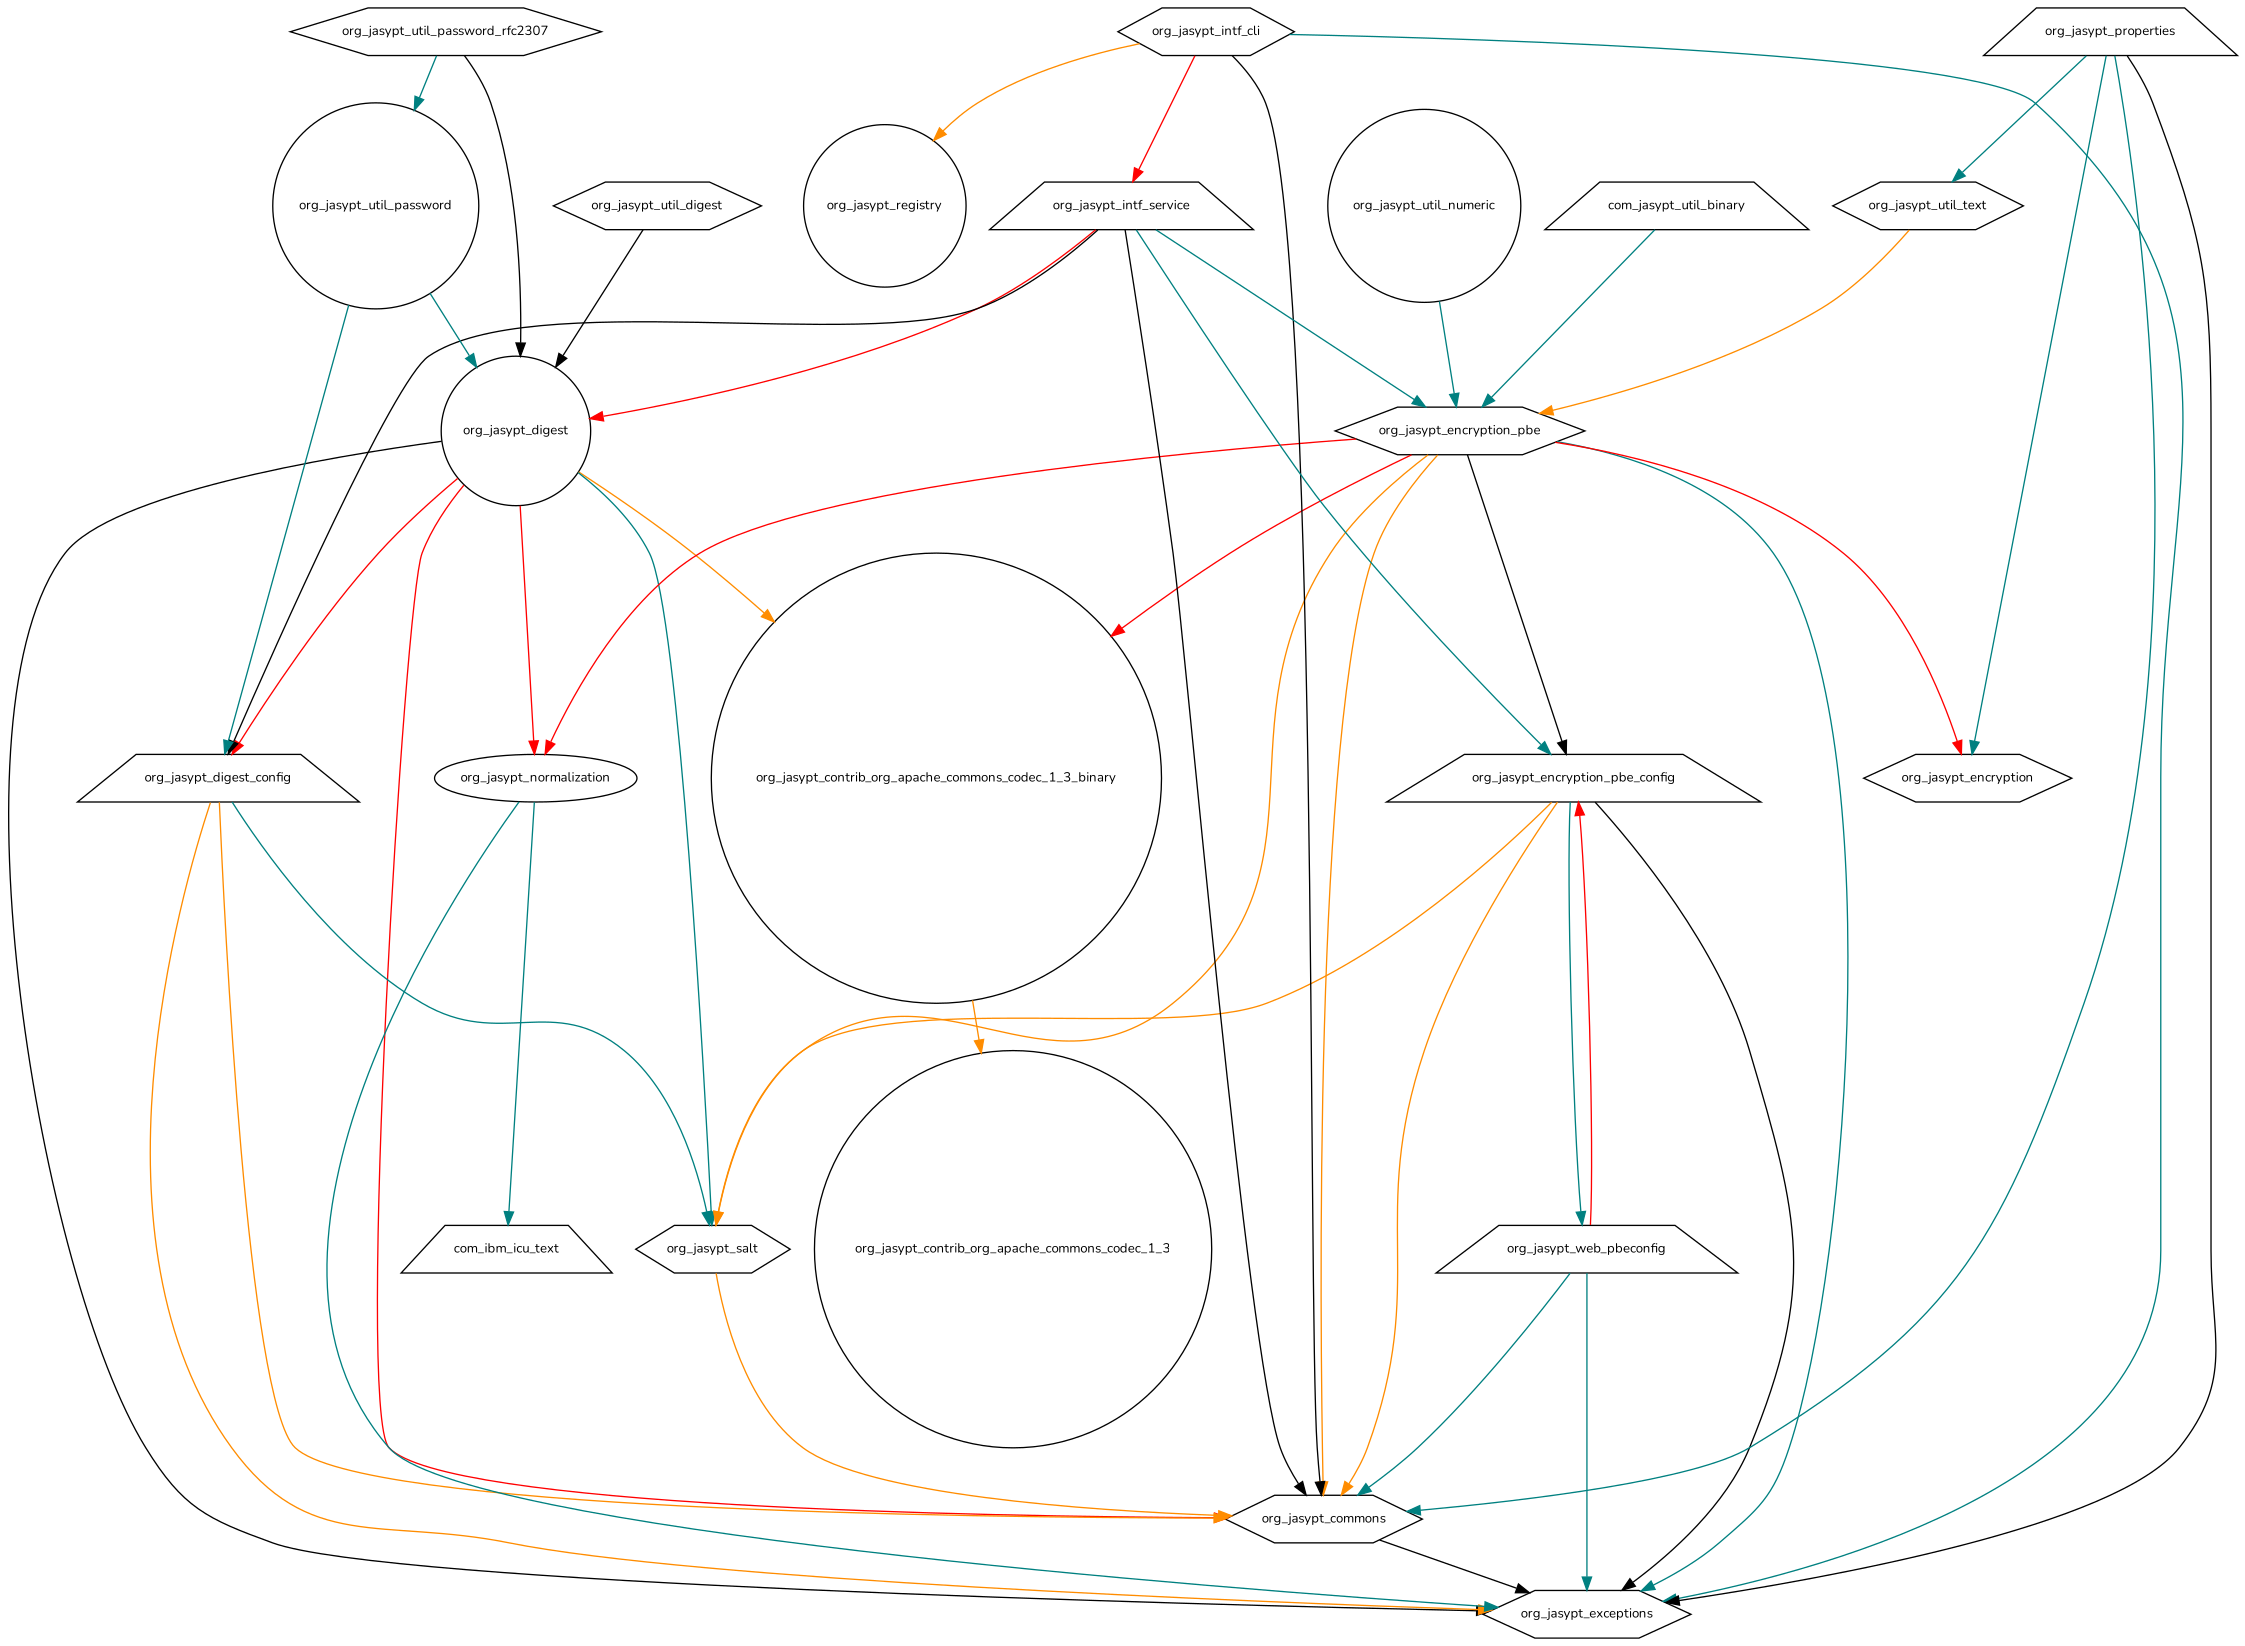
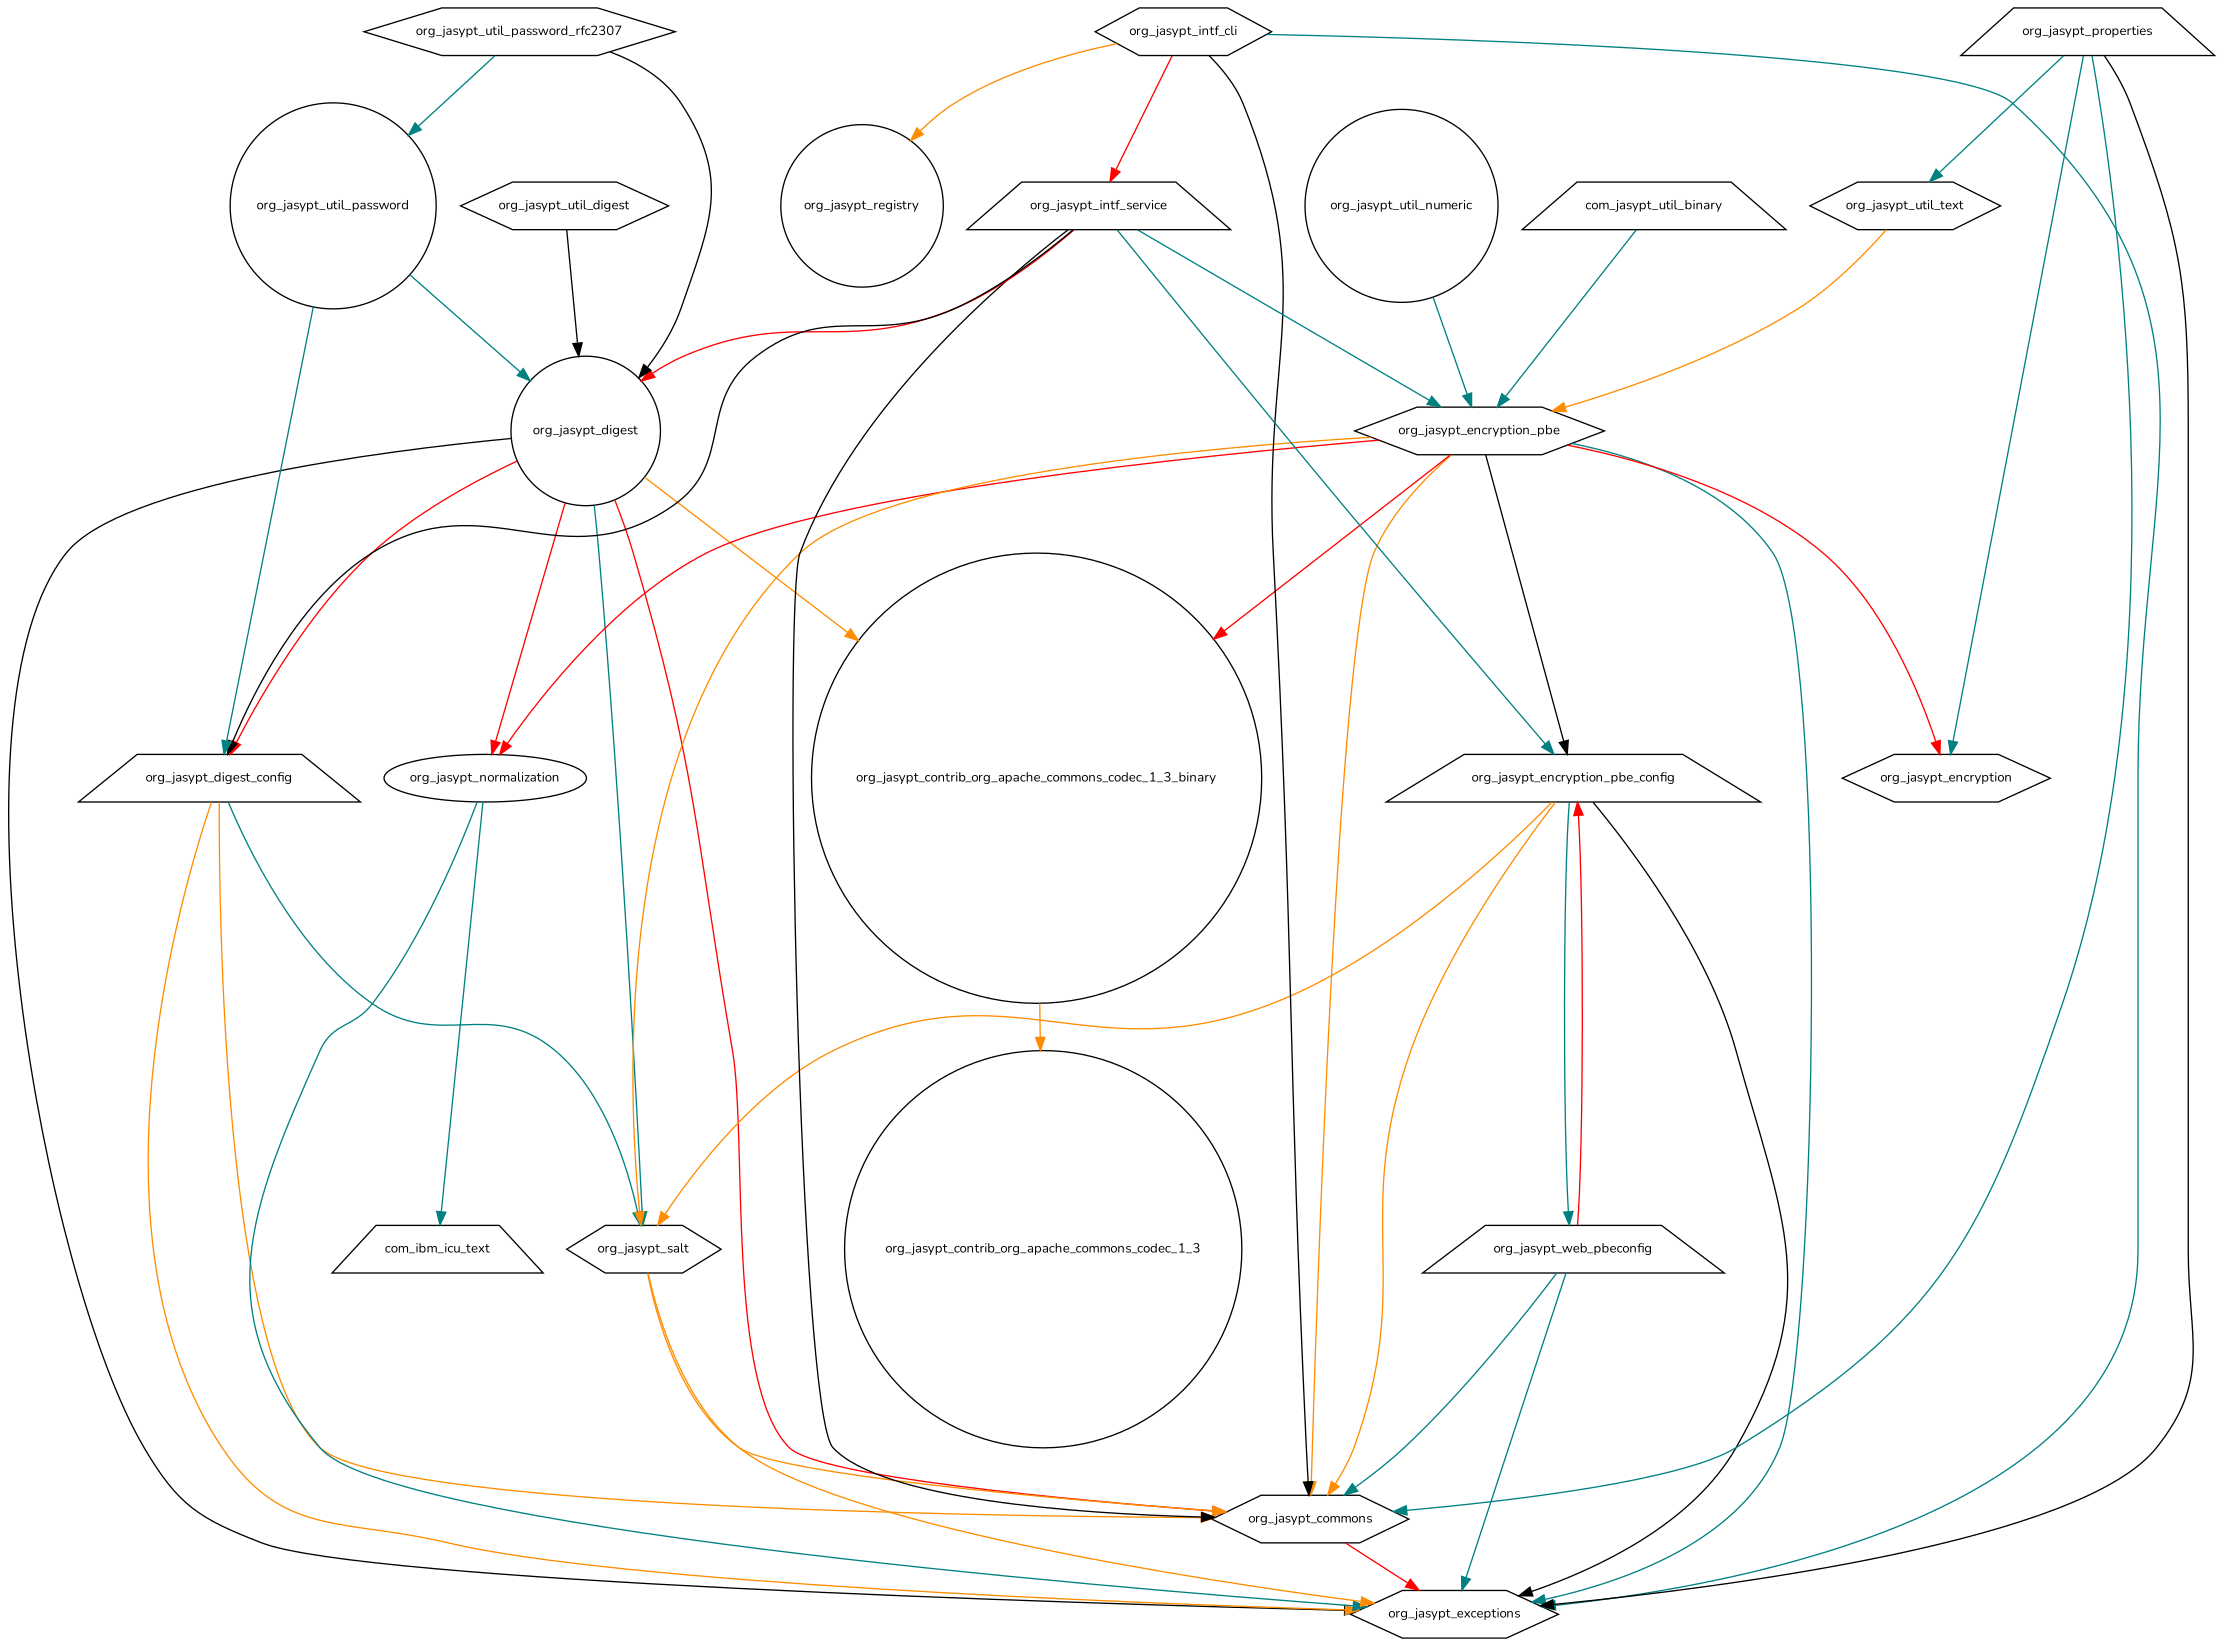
none -> (945, 1527)
(1448, 1564) -> (1377, 1563)
